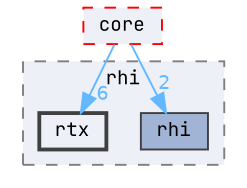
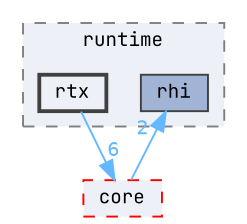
(100, 74) -> (94, 138)
(124, 80) -> (124, 41)
